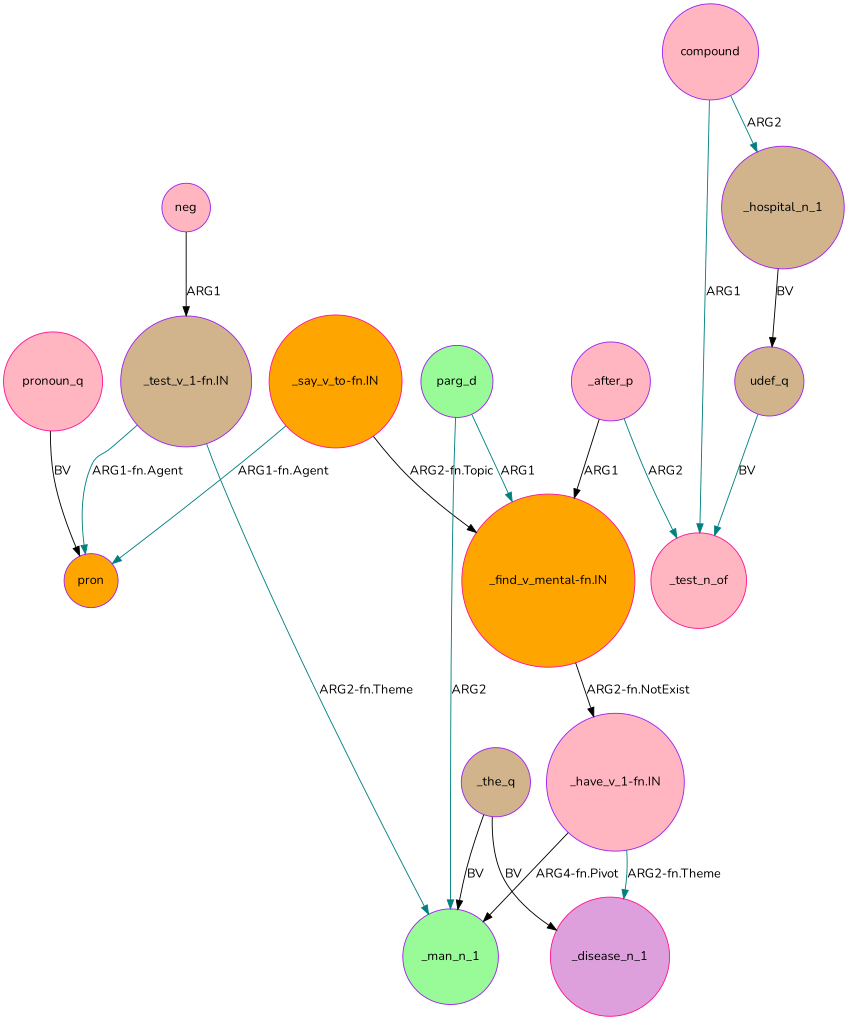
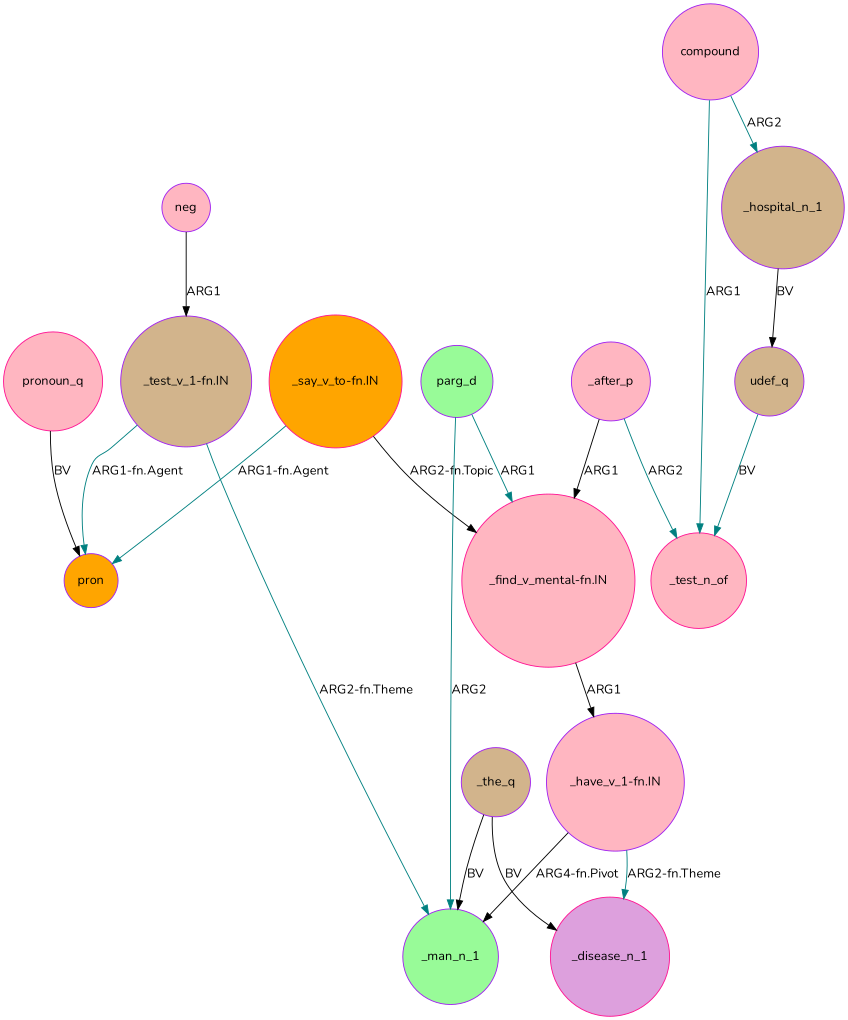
(548, 581) -> (548, 581)
(639, 690) -> (604, 690)
